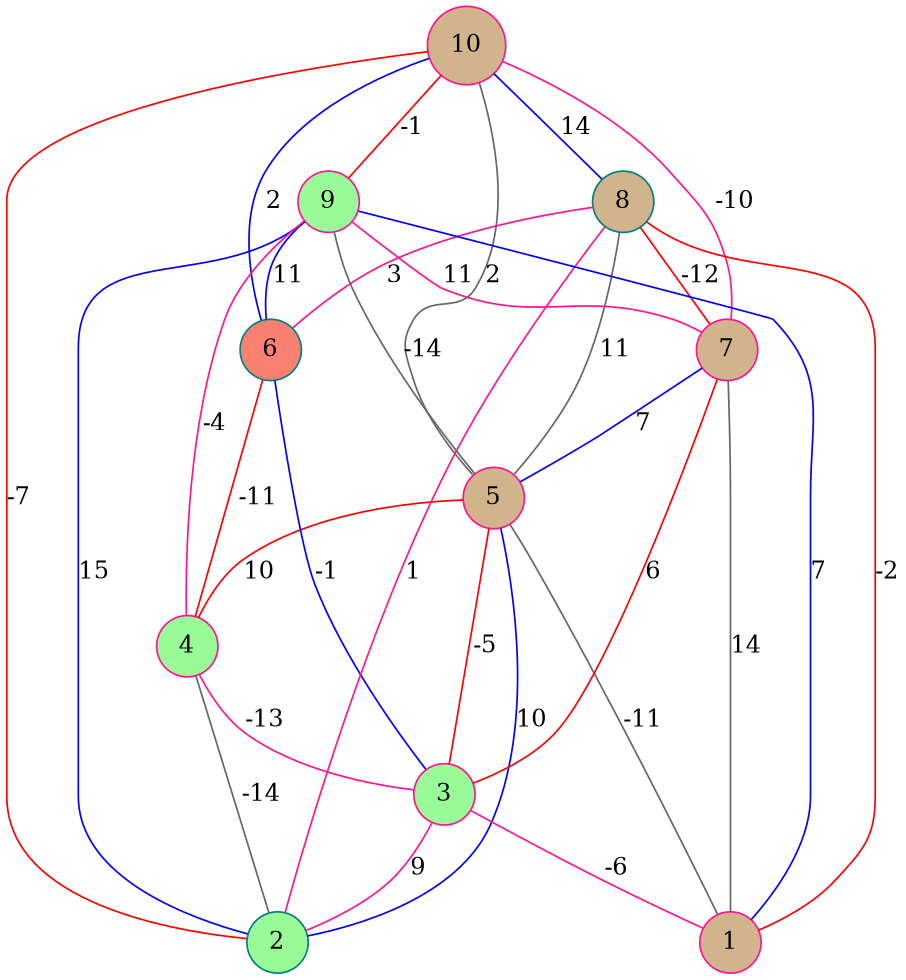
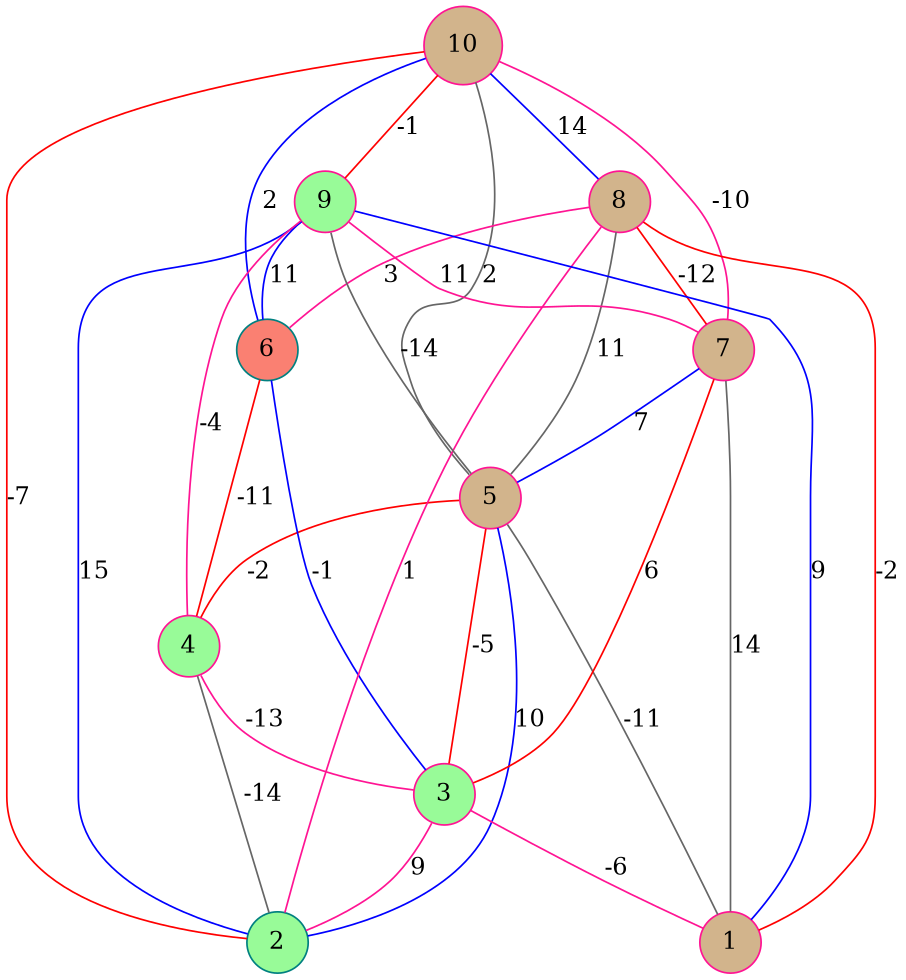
(623, 202) -> (620, 202)
(260, 572) -> (259, 572)
(819, 572) -> (819, 572)
